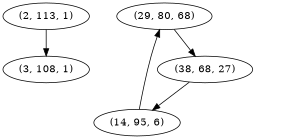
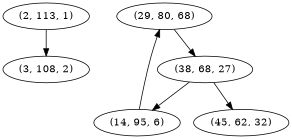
(46, 69) -> (46, 69)
none -> (241, 123)
